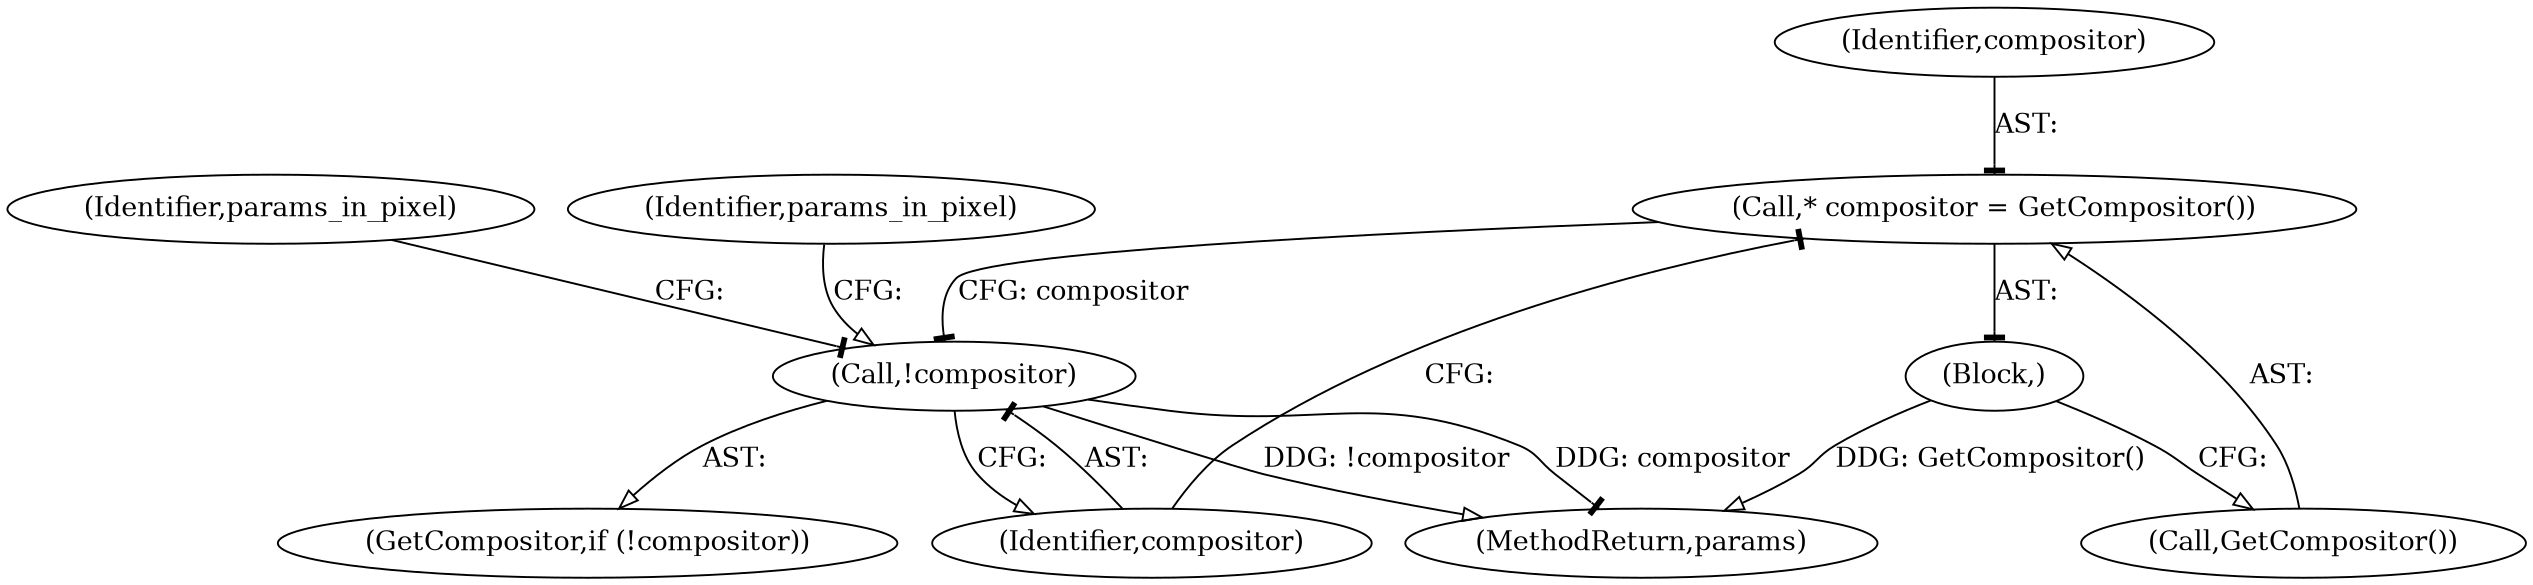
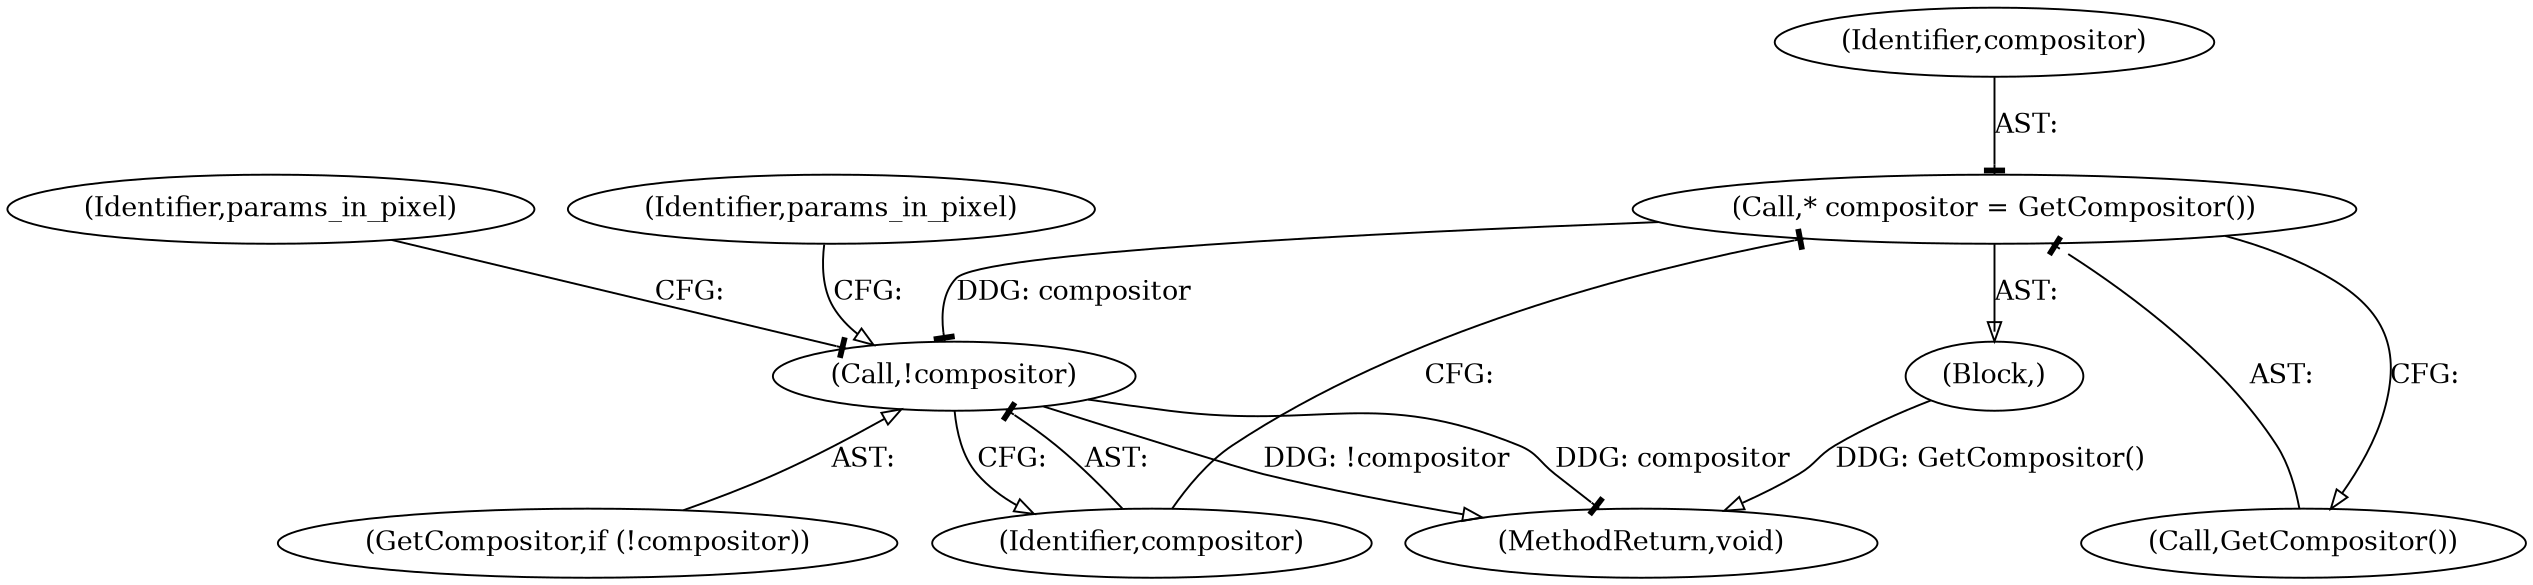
(1994, 288) -> (1994, 288)
(1074, 293) -> (1074, 293)
(2207, 362) -> (2207, 362)
(724, 435) -> (786, 469)
(2150, 443) -> (2379, 324)
(1641, 543) -> (1641, 543)
